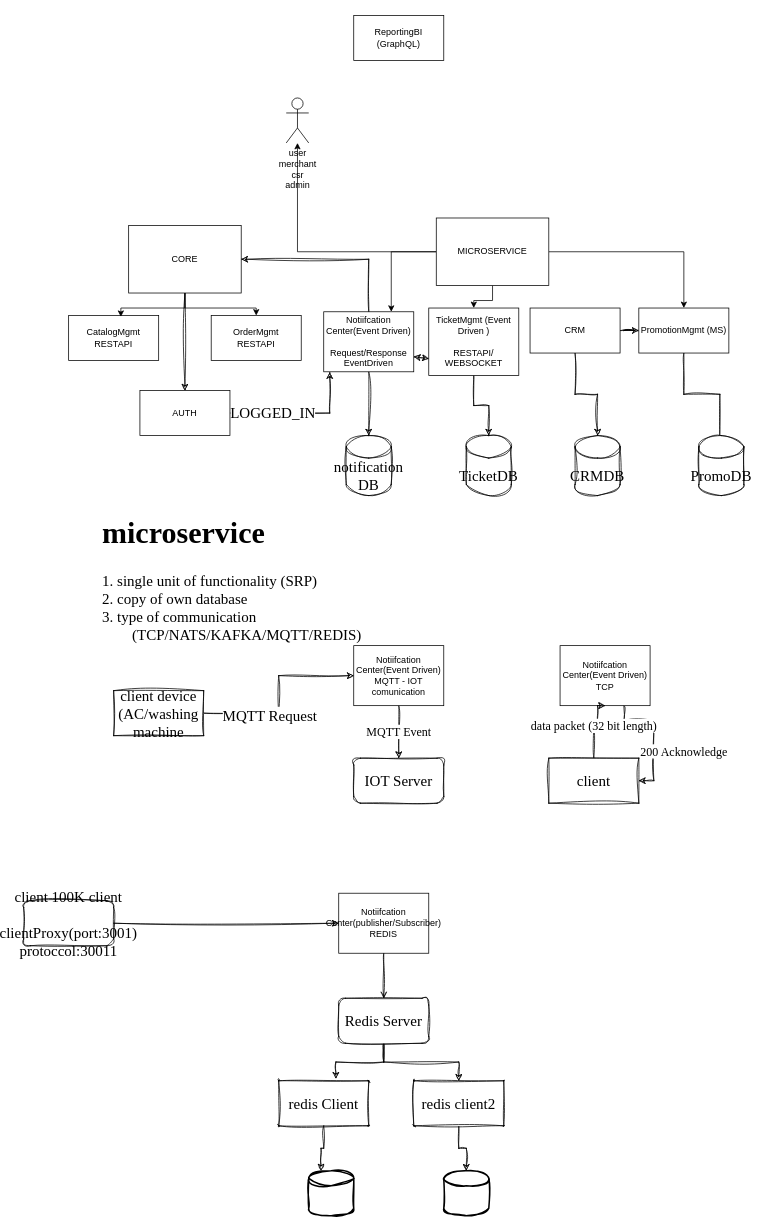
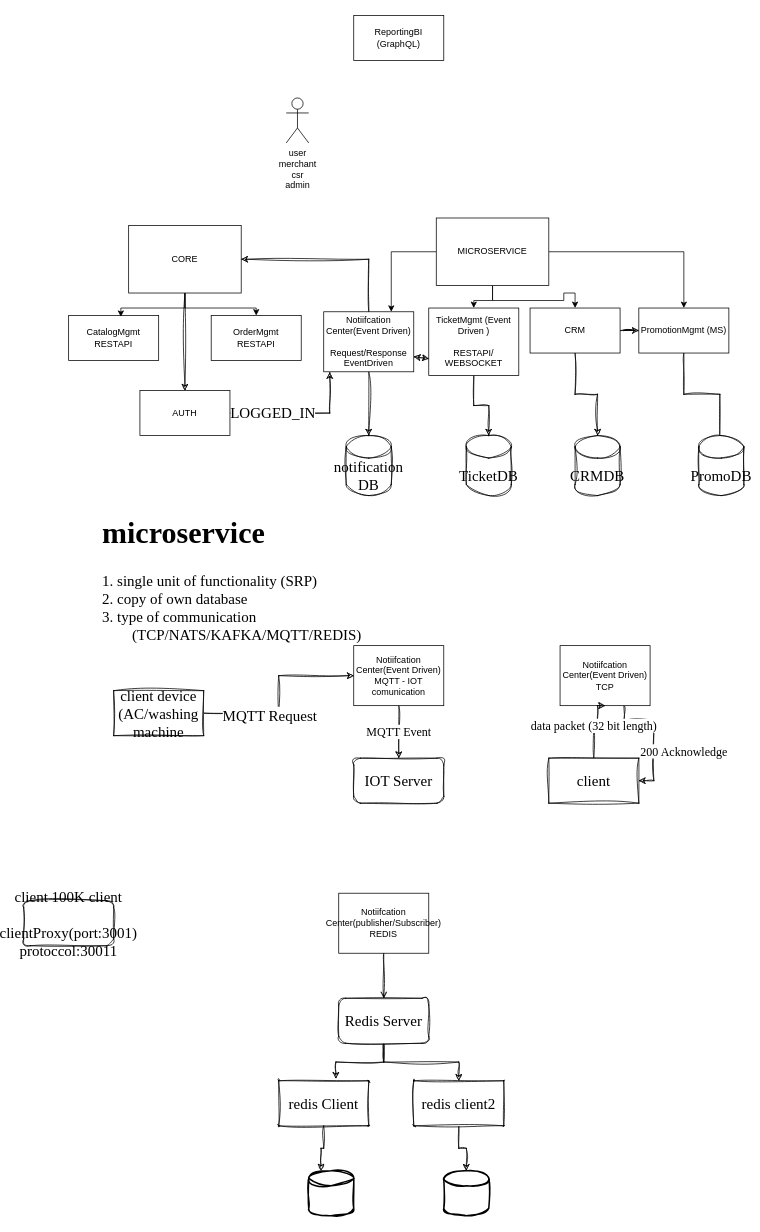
(297, 246) -> (543, 300)
(225, 923) -> none
